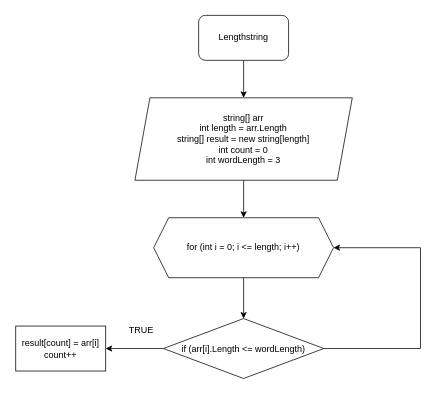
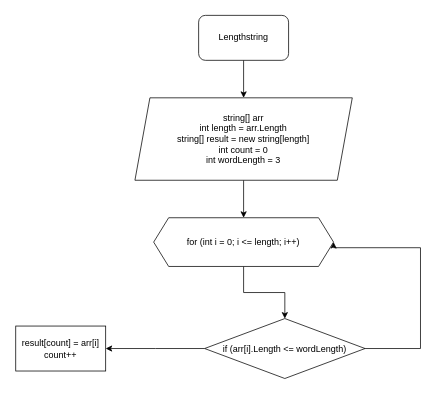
(243, 248) -> (243, 242)
(141, 330) -> none
(243, 349) -> (285, 349)
